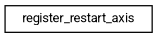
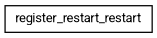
(79, 19) -> (79, 19)
